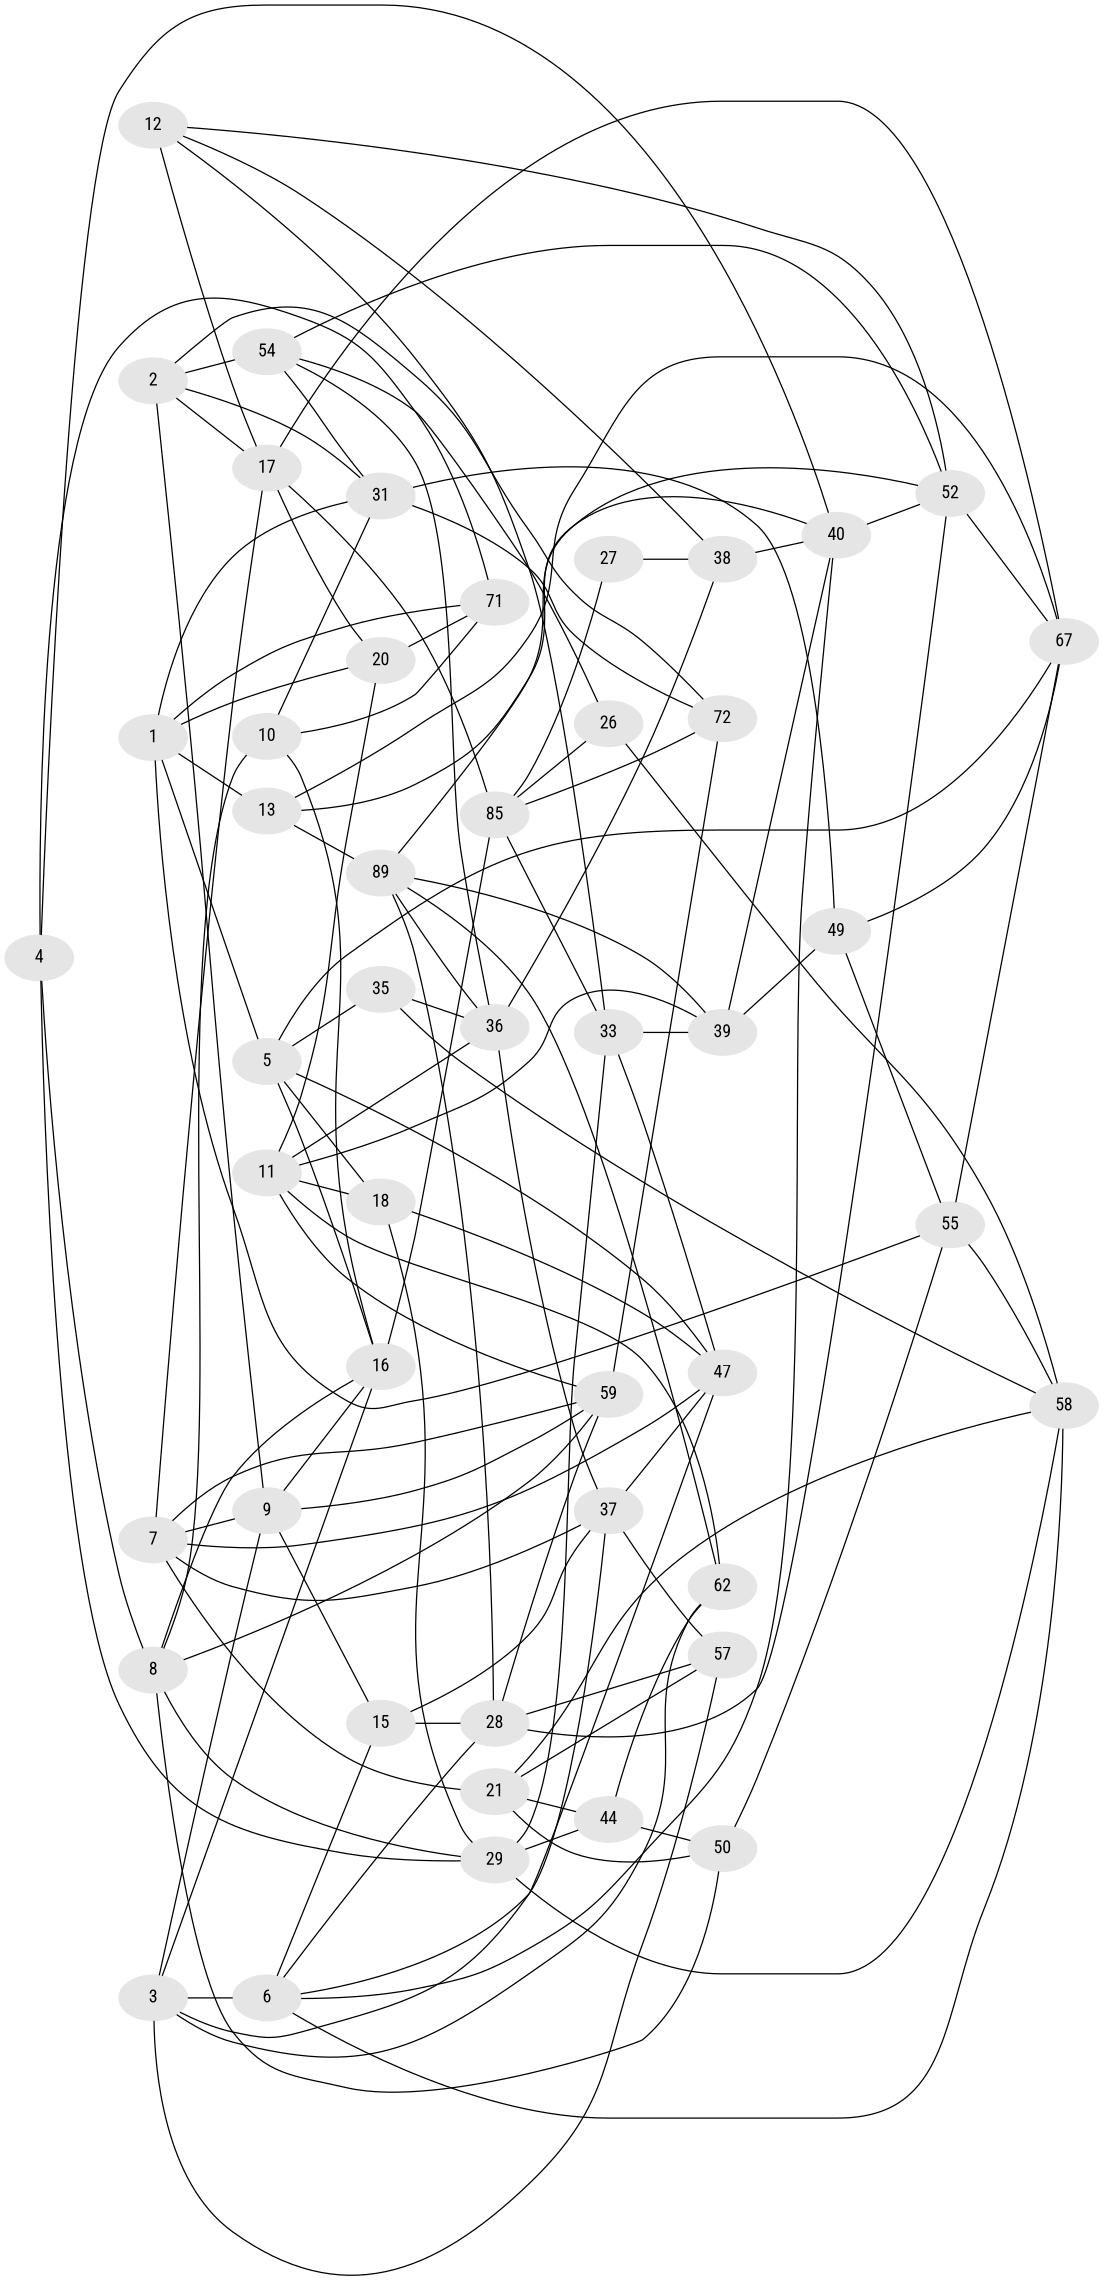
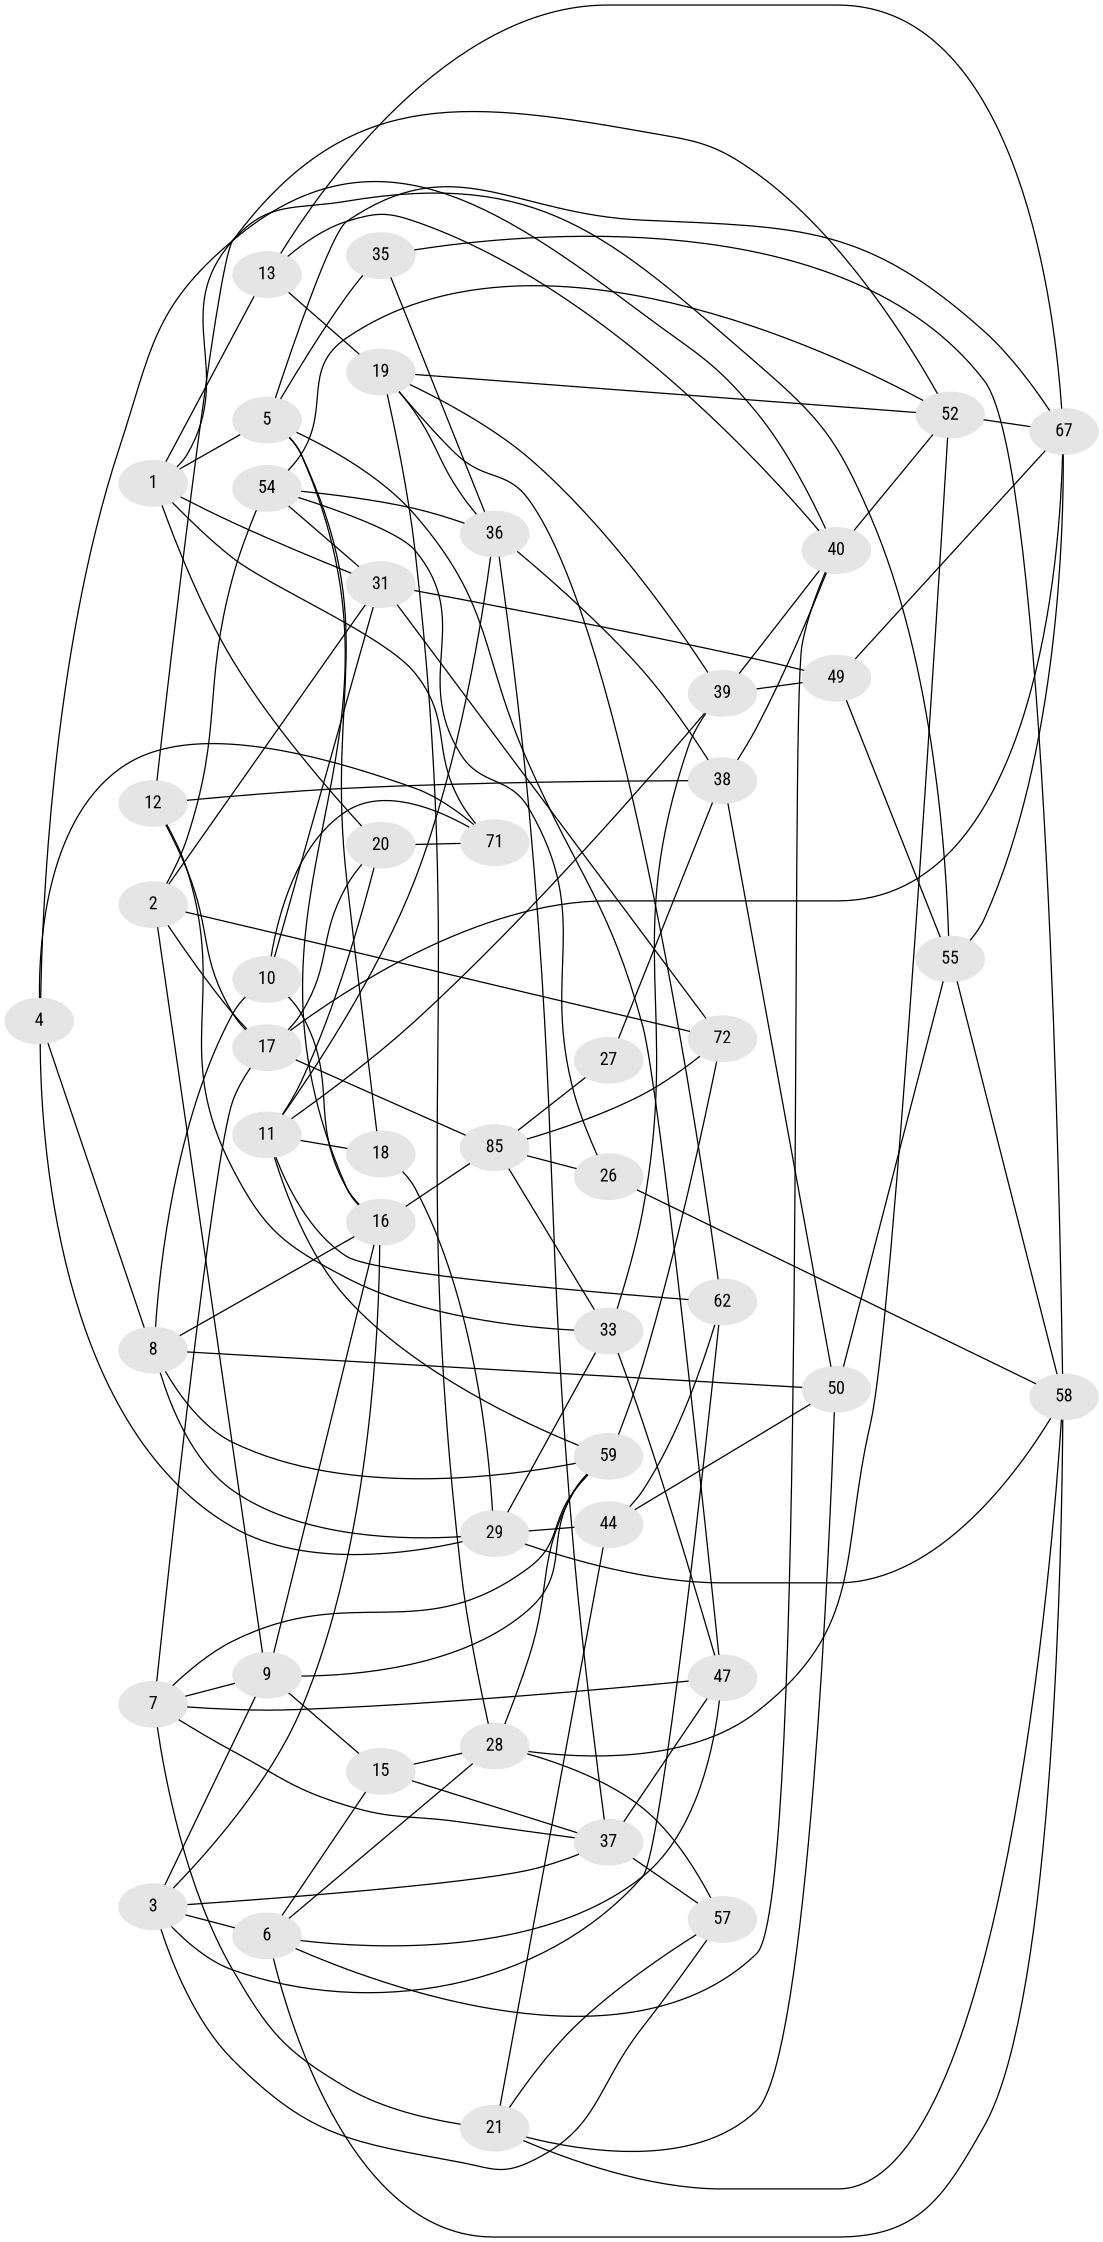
(381, 873) -> (381, 372)
none -> (779, 1085)
(562, 1272) -> none
